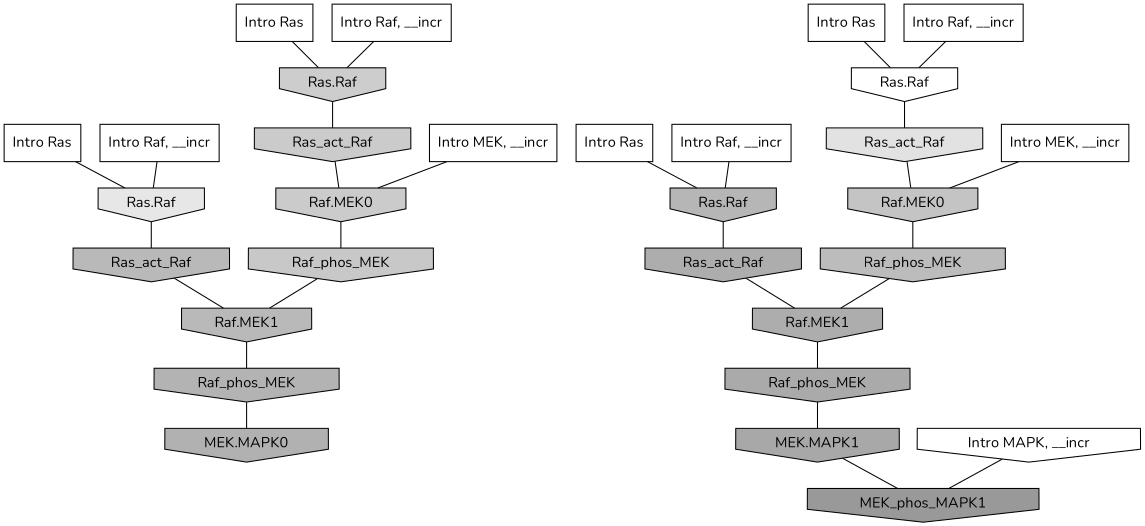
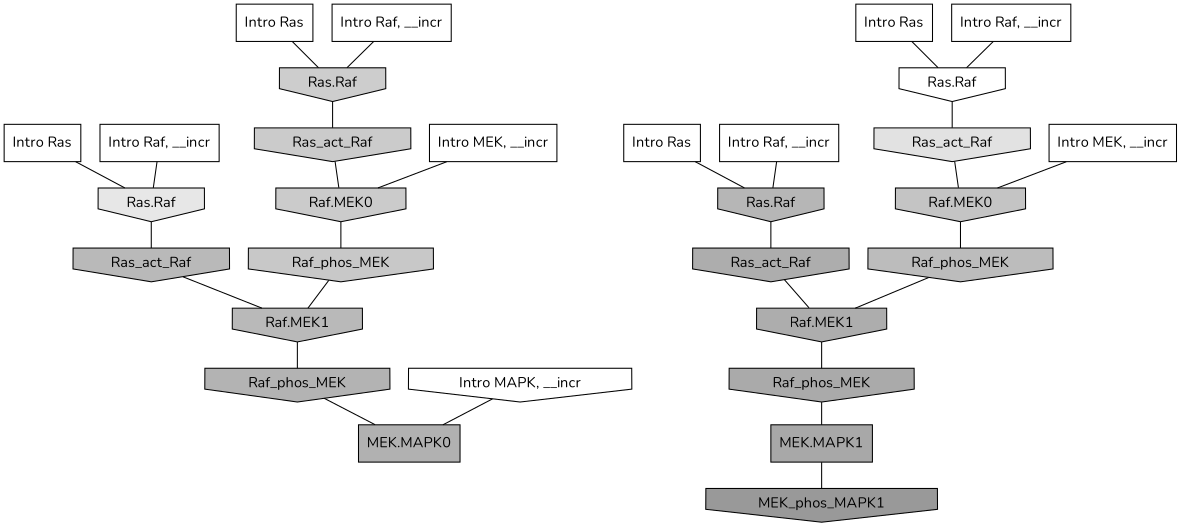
(247, 443) -> (409, 443)
(817, 443) -> (822, 443)
(976, 474) -> (468, 412)
